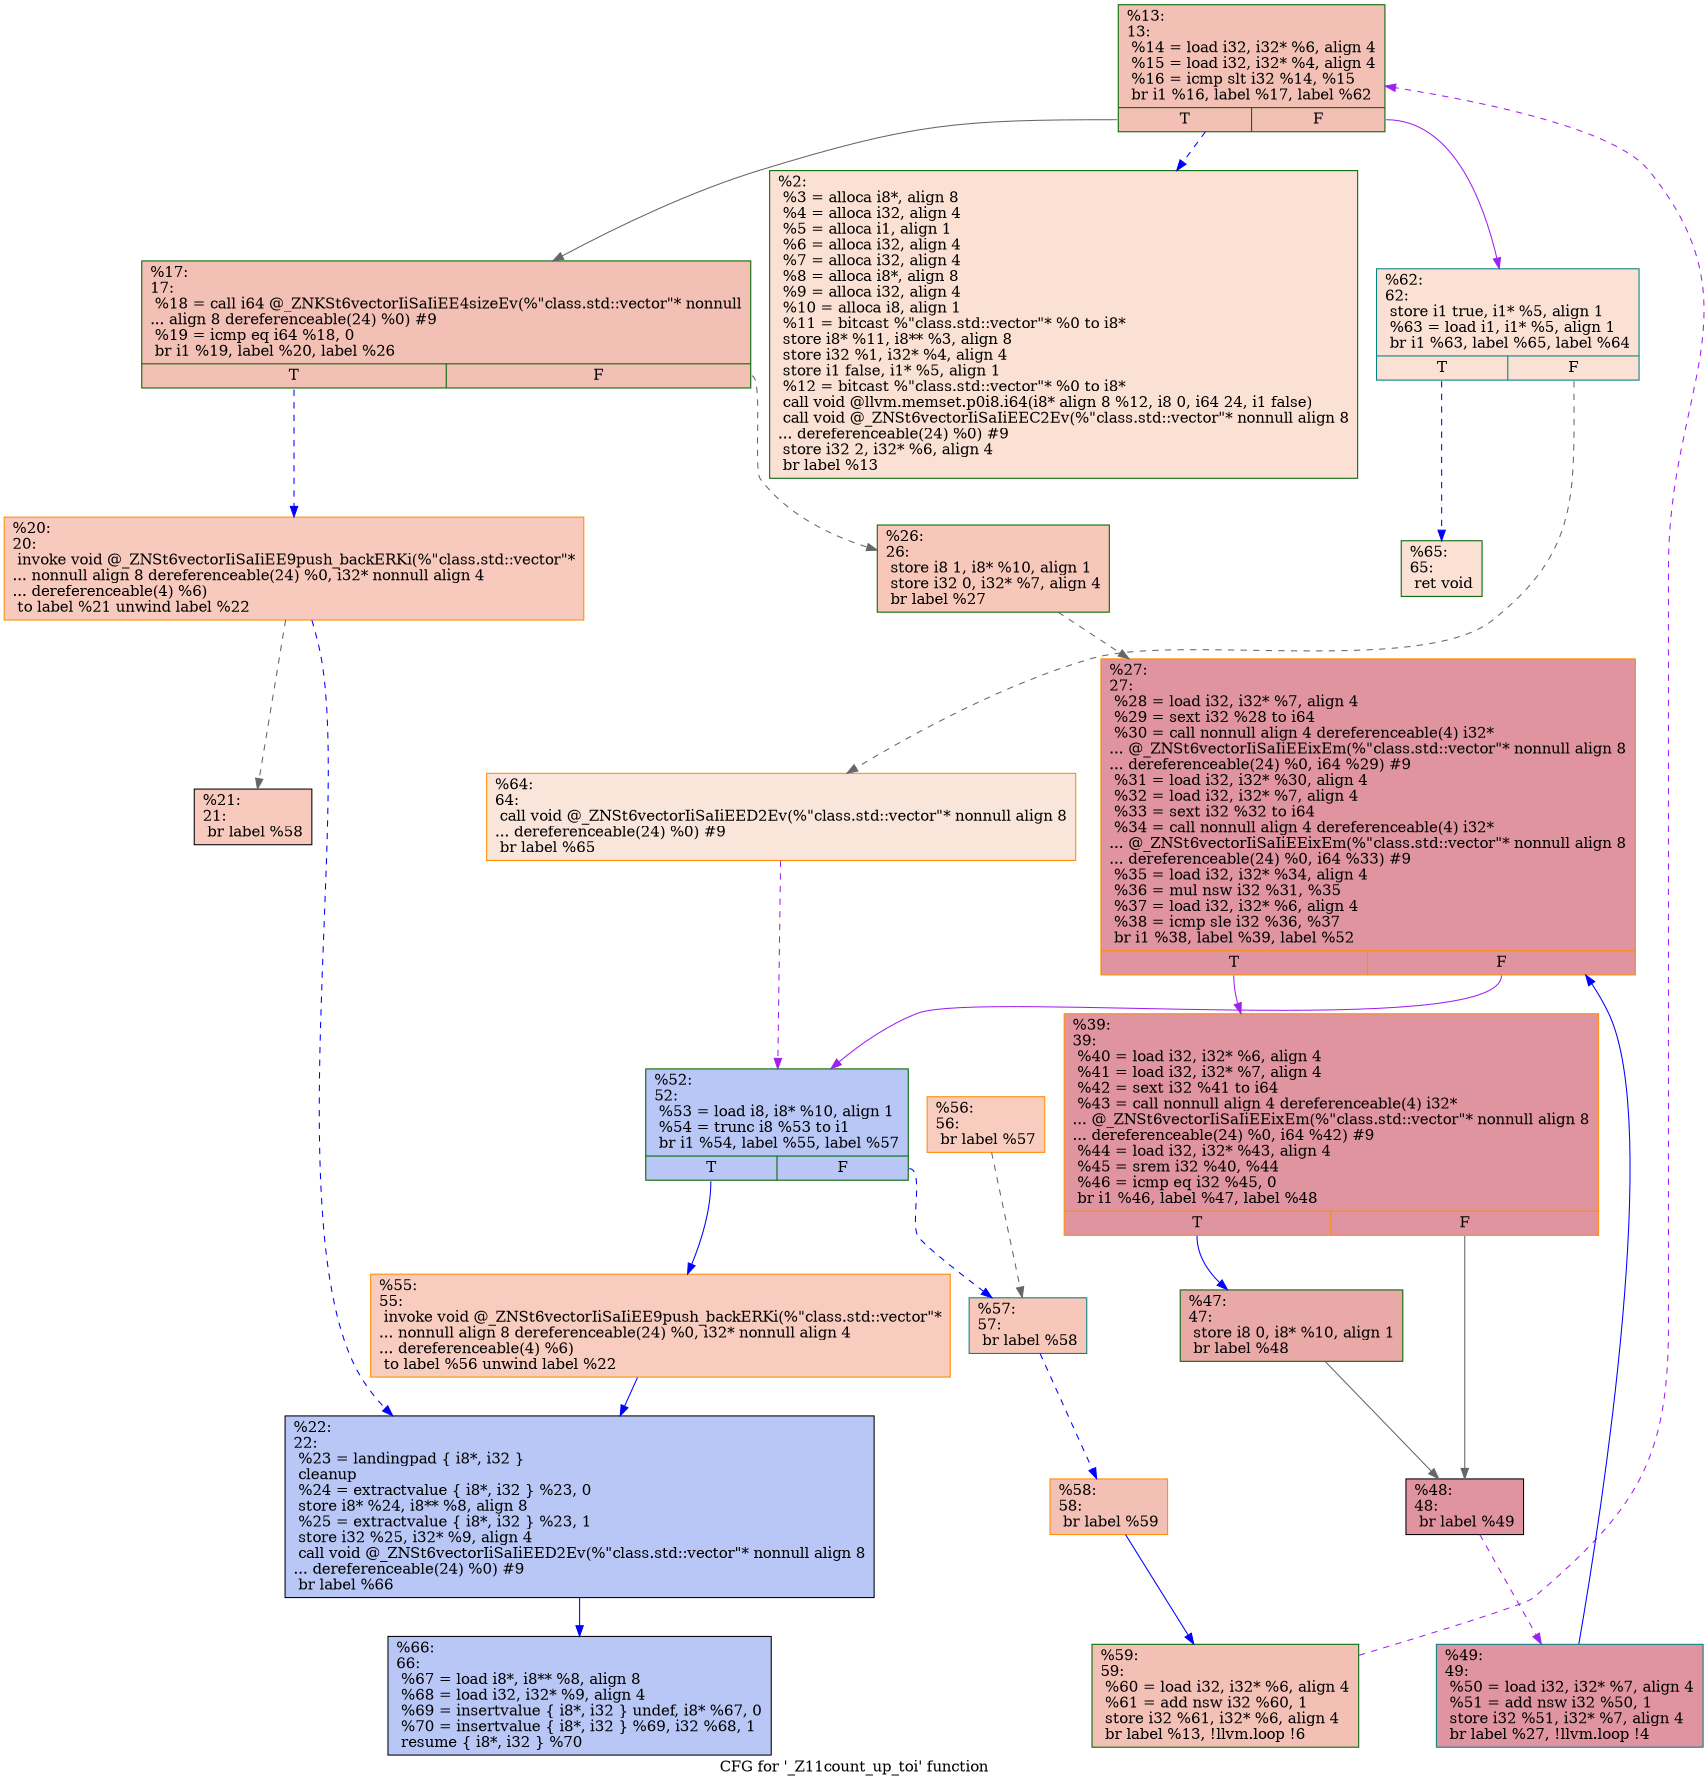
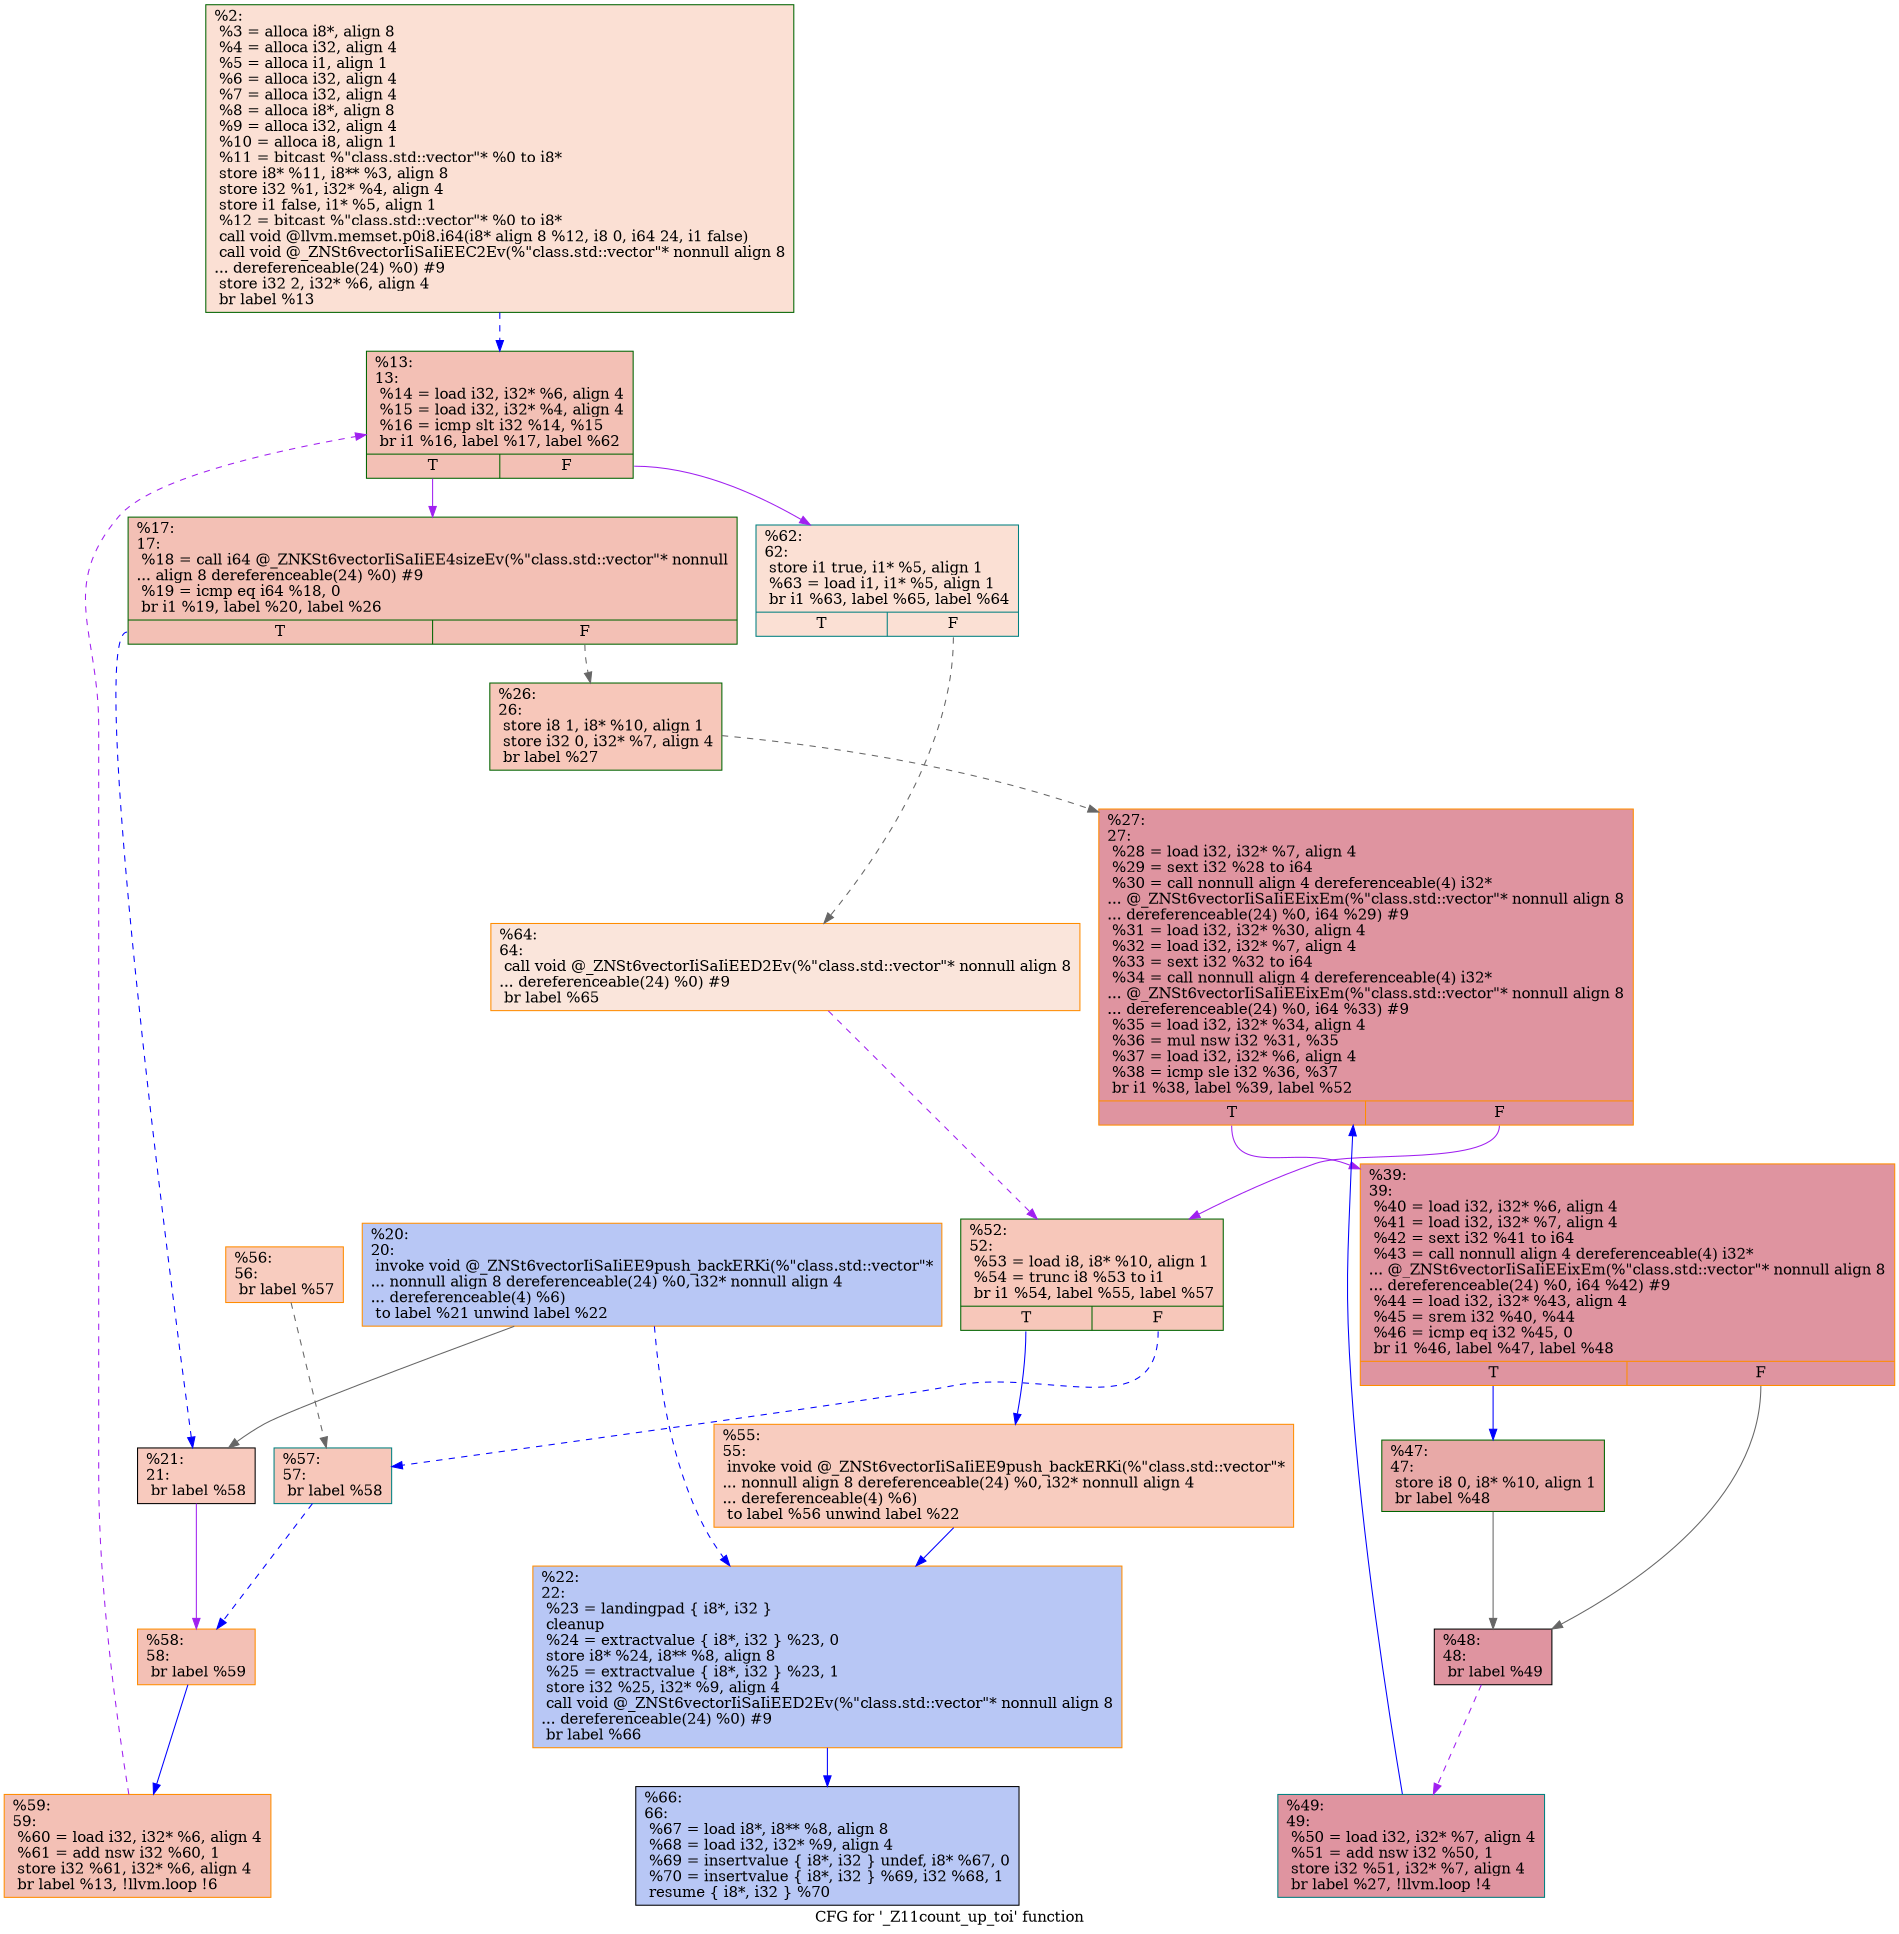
(1194, 147) -> (500, 326)
(831, 150) -> (433, 493)
(294, 448) -> (142, 1035)
(294, 569) -> (652, 1275)
(1442, 569) -> none
(272, 699) -> (373, 1379)
(777, 1125) -> (1092, 1275)
(580, 1507) -> (827, 1657)
none -> (196, 1561)
(1225, 1696) -> (138, 1846)
